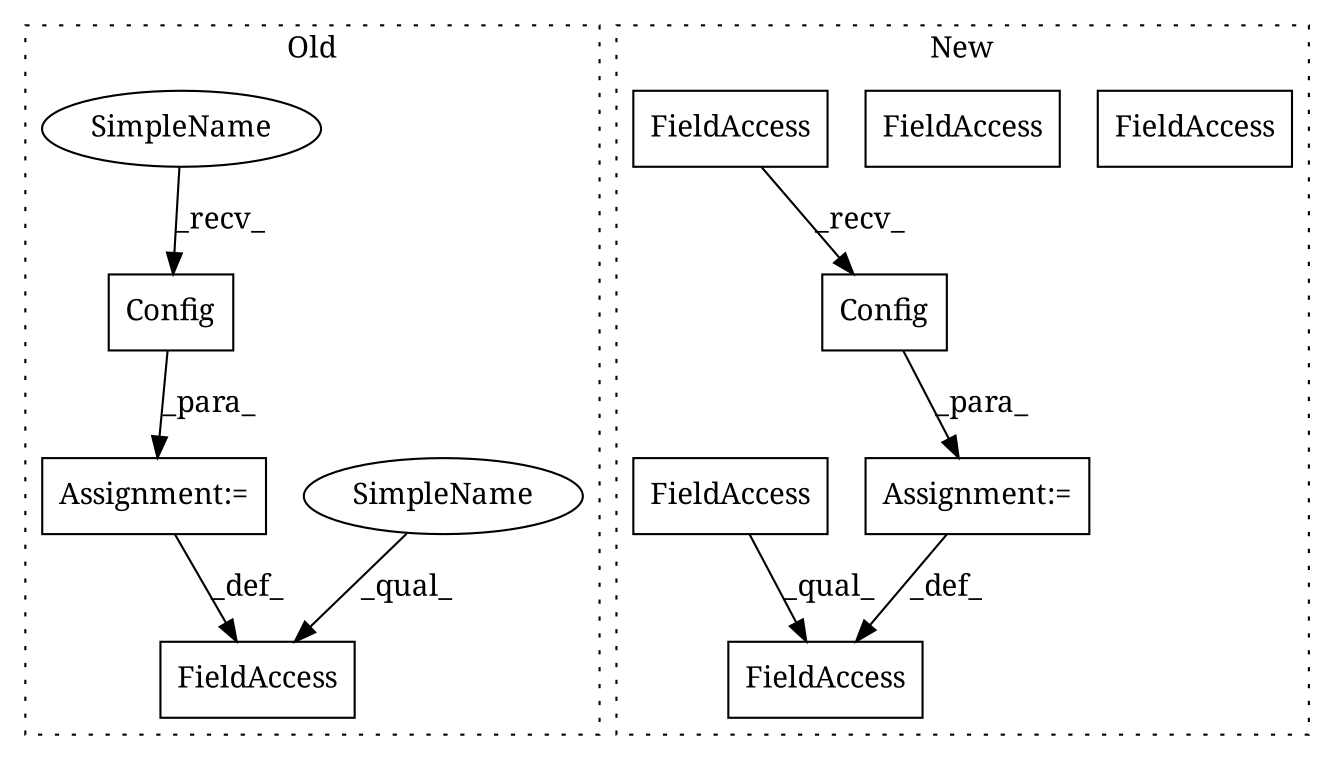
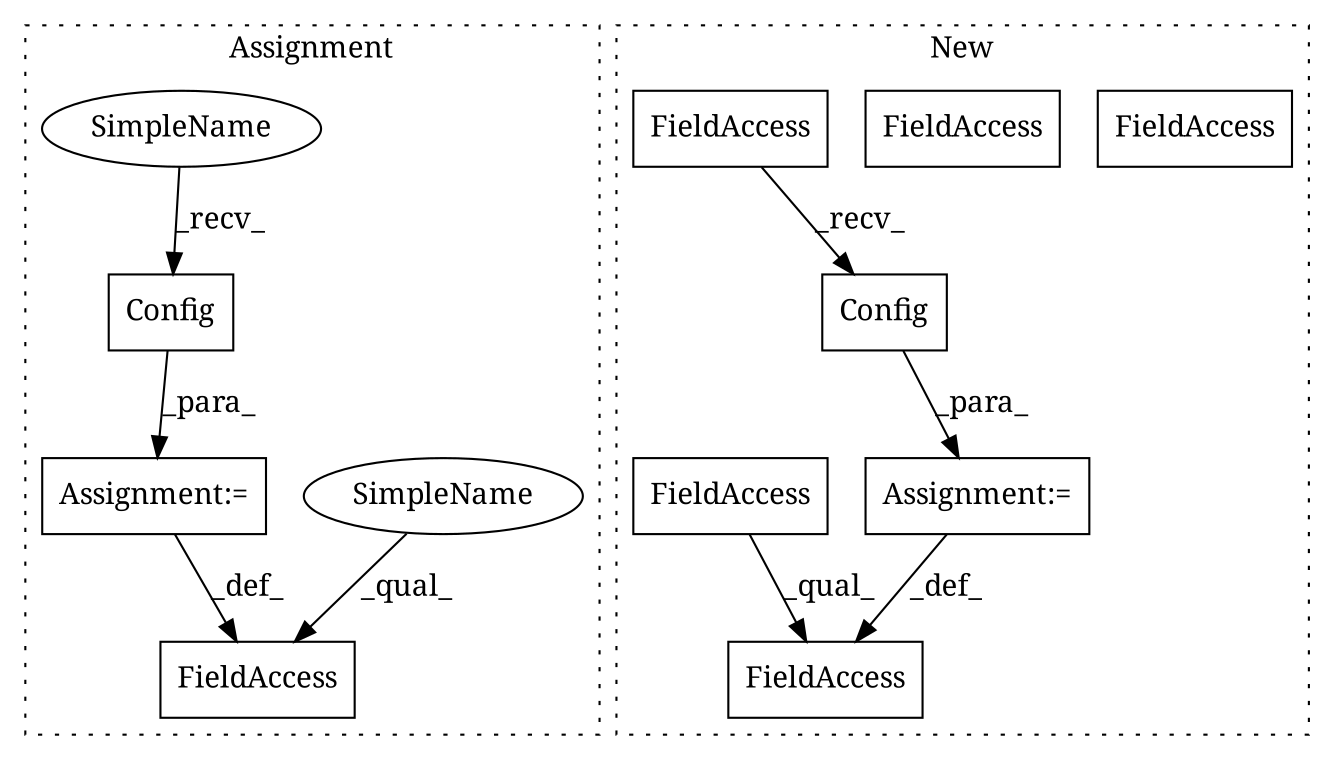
(312, 50) -> (312, 50)
